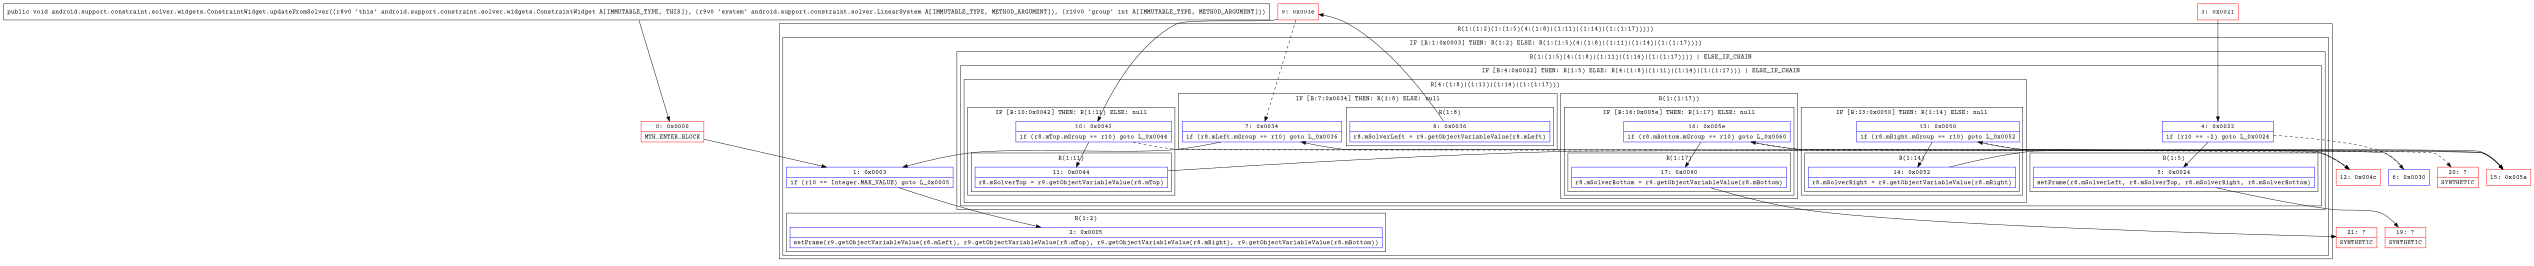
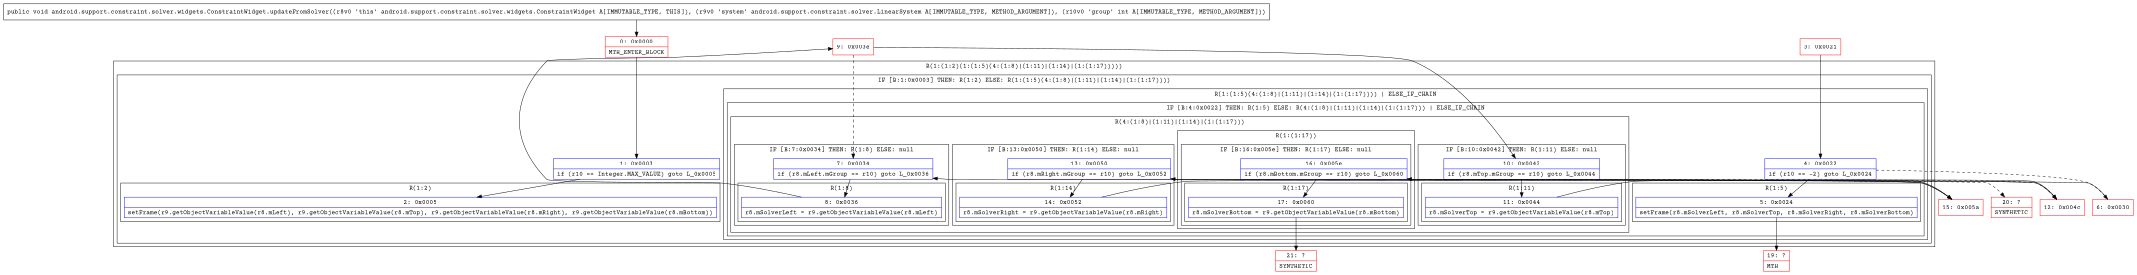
(2168, 150) -> (1619, 180)
(1064, 151) -> (848, 186)
(2409, 177) -> (2113, 207)
(2405, 242) -> (1773, 266)
